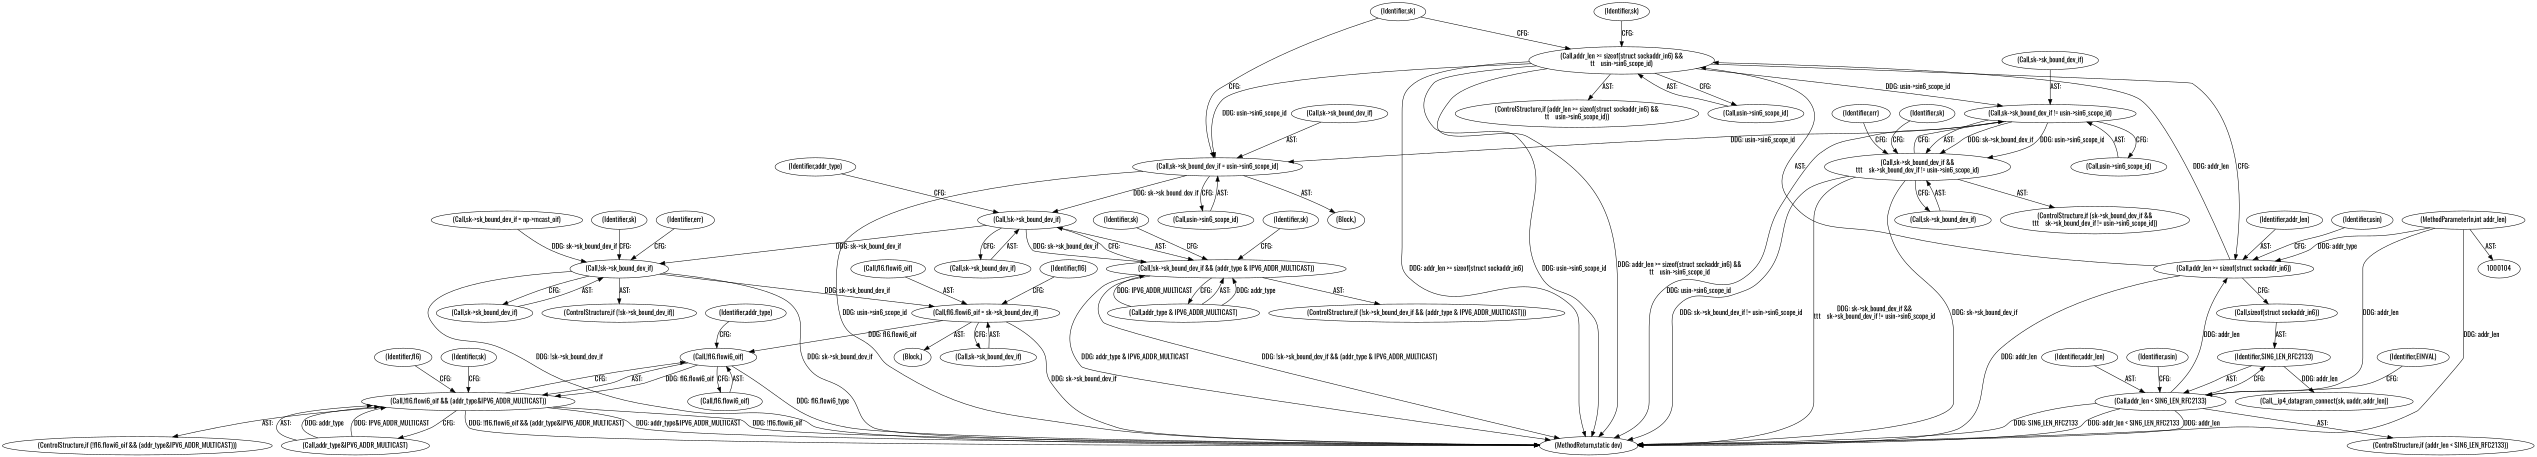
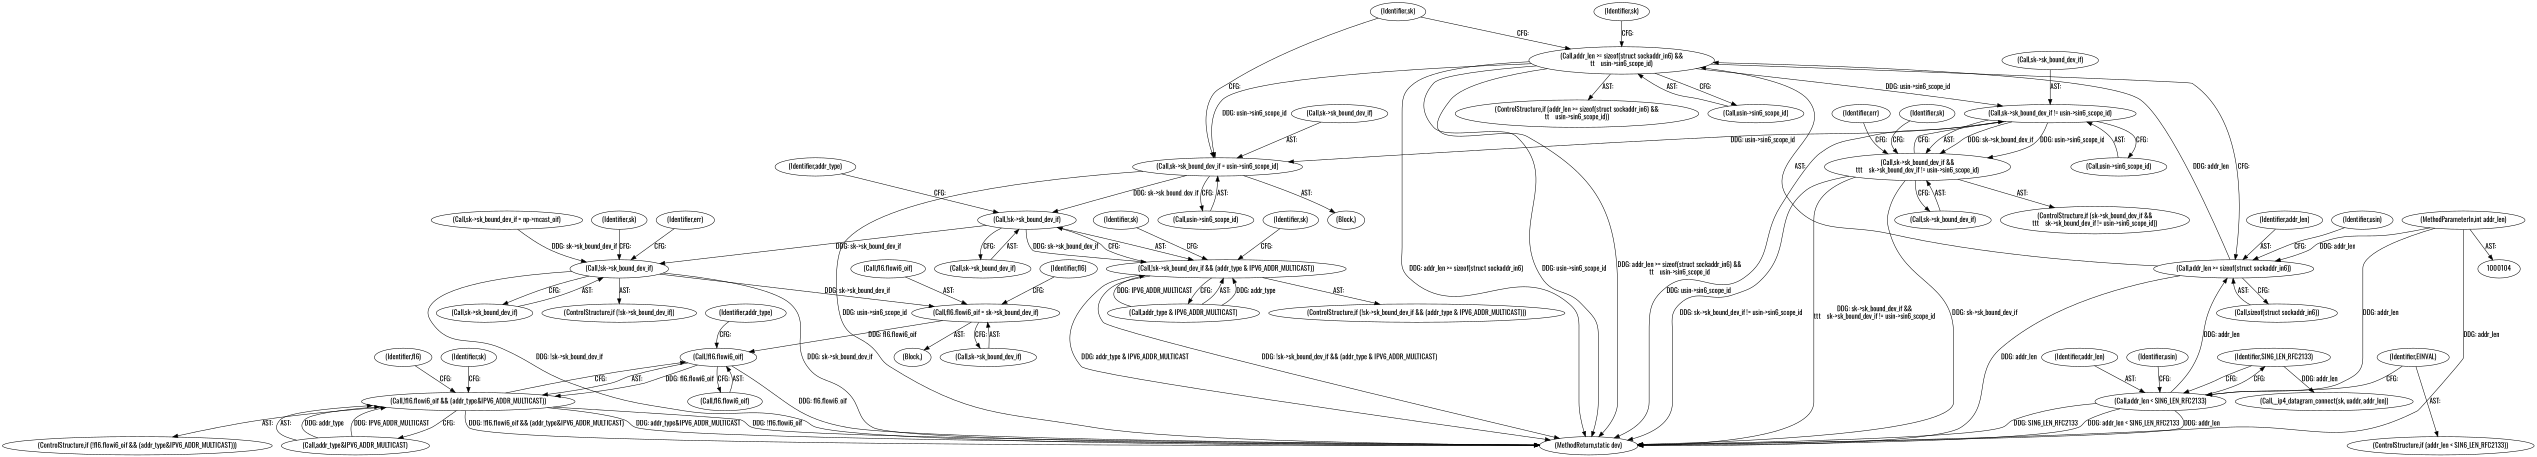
(2338, 247) -> (2338, 247)
(2276, 333) -> (2239, 296)
(2232, 379) -> (2232, 379)
(823, 402) -> (823, 402)
(2295, 423) -> (2426, 397)
(1114, 427) -> none
